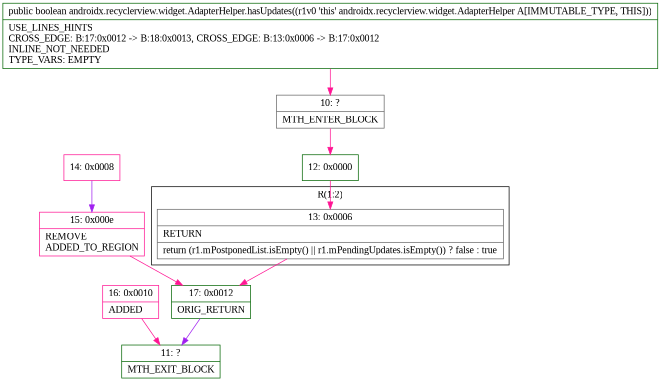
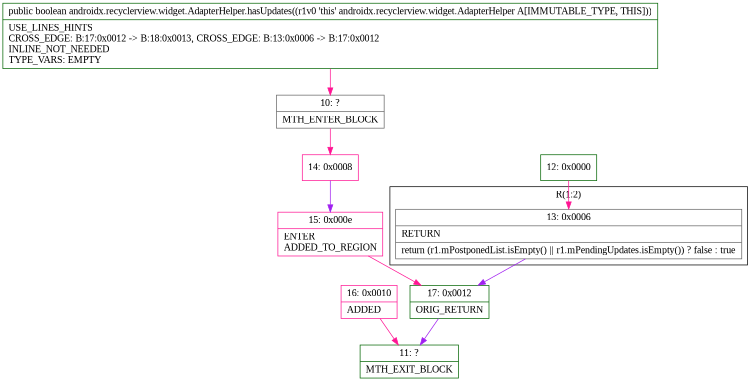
(330, 138) -> (330, 138)
(66, 237) -> (299, 237)
(267, 270) -> (505, 270)
